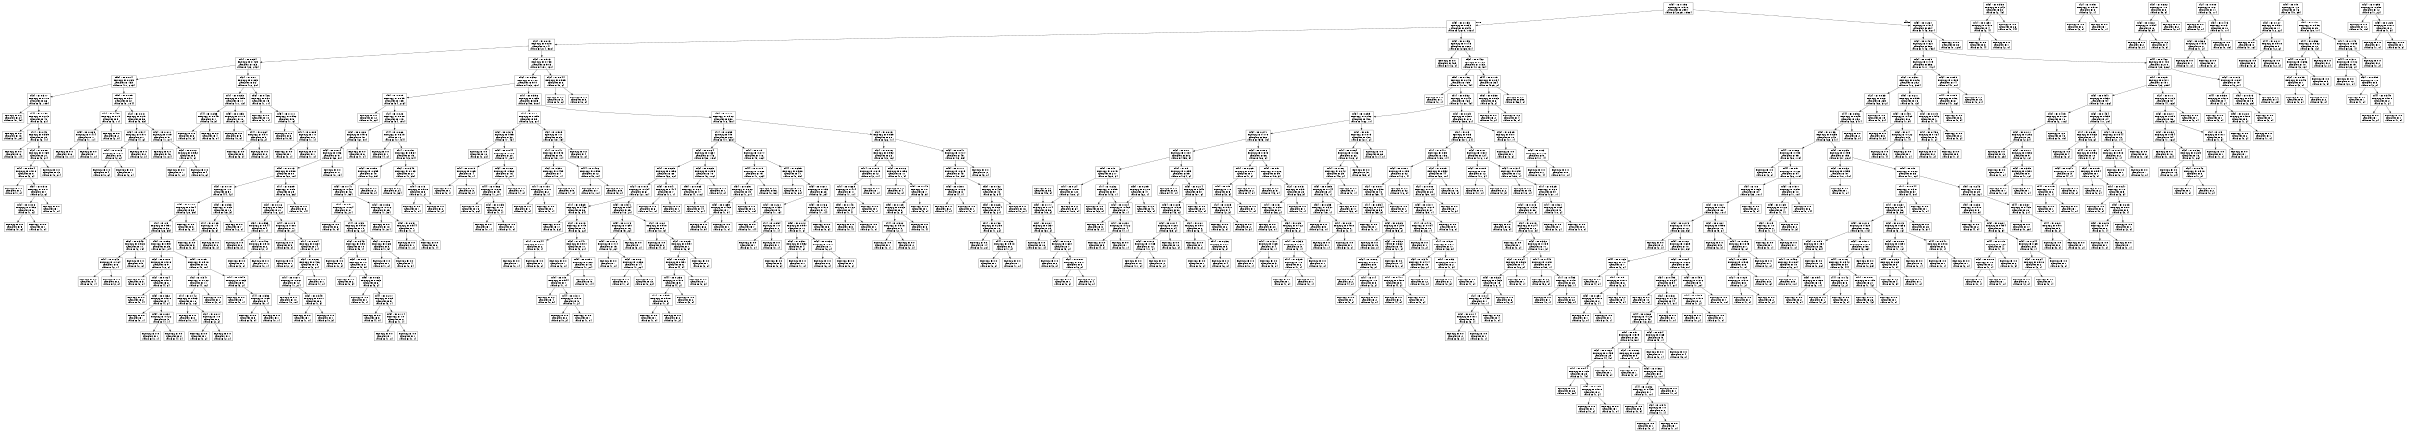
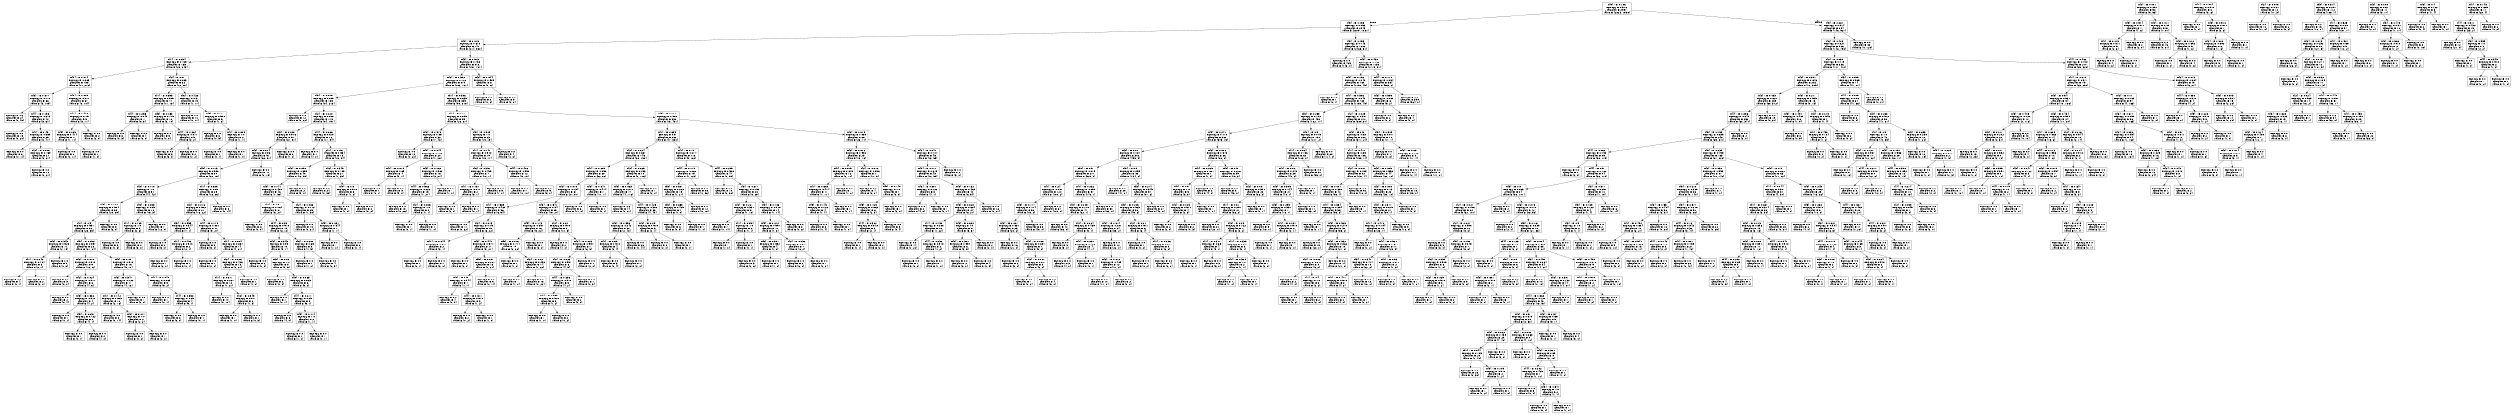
(2328, 36) -> none
(2251, 90) -> (2225, 108)
(130, 108) -> none
none -> (1879, 118)
(1902, 126) -> none
(395, 136) -> (324, 136)
(406, 154) -> (335, 154)
(1477, 154) -> none
(33, 163) -> none
(1043, 198) -> (1030, 218)
(1113, 199) -> (1082, 199)
none -> (647, 209)
none -> (965, 217)
(1699, 217) -> (1520, 199)
(1878, 217) -> (1701, 181)
(1158, 236) -> (1111, 253)
(608, 245) -> (510, 245)
(1394, 245) -> (1337, 245)
